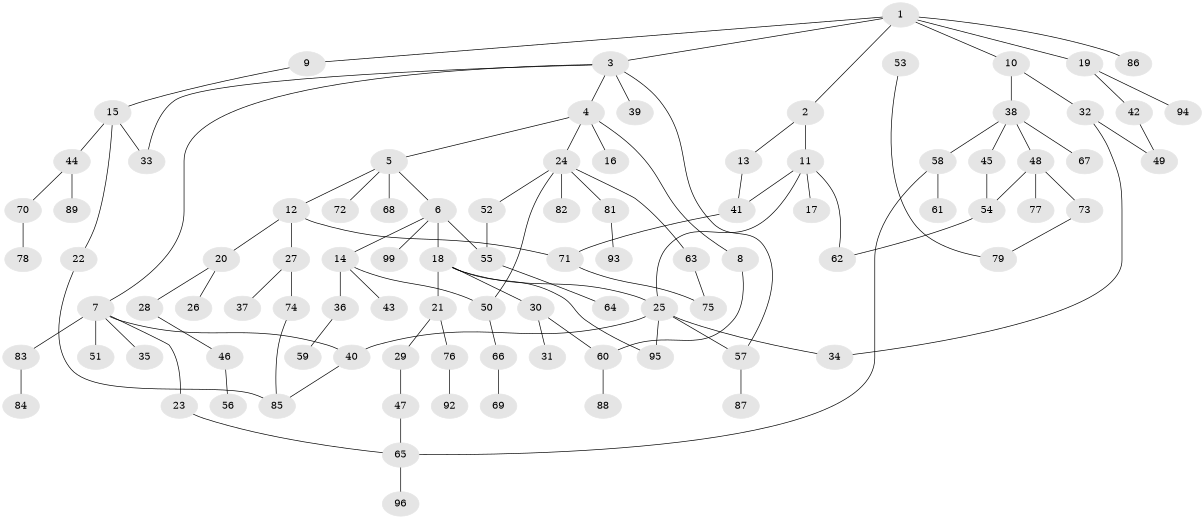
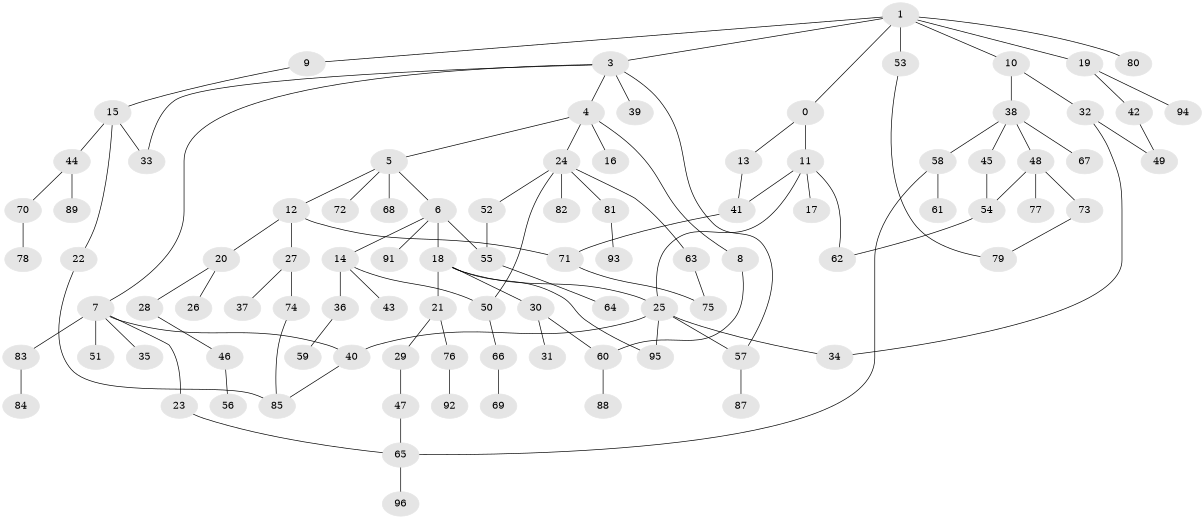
none -> (901, 39)
(1134, 64) -> (1134, 64)
(805, 113) -> (805, 113)
(389, 259) -> (389, 259)
